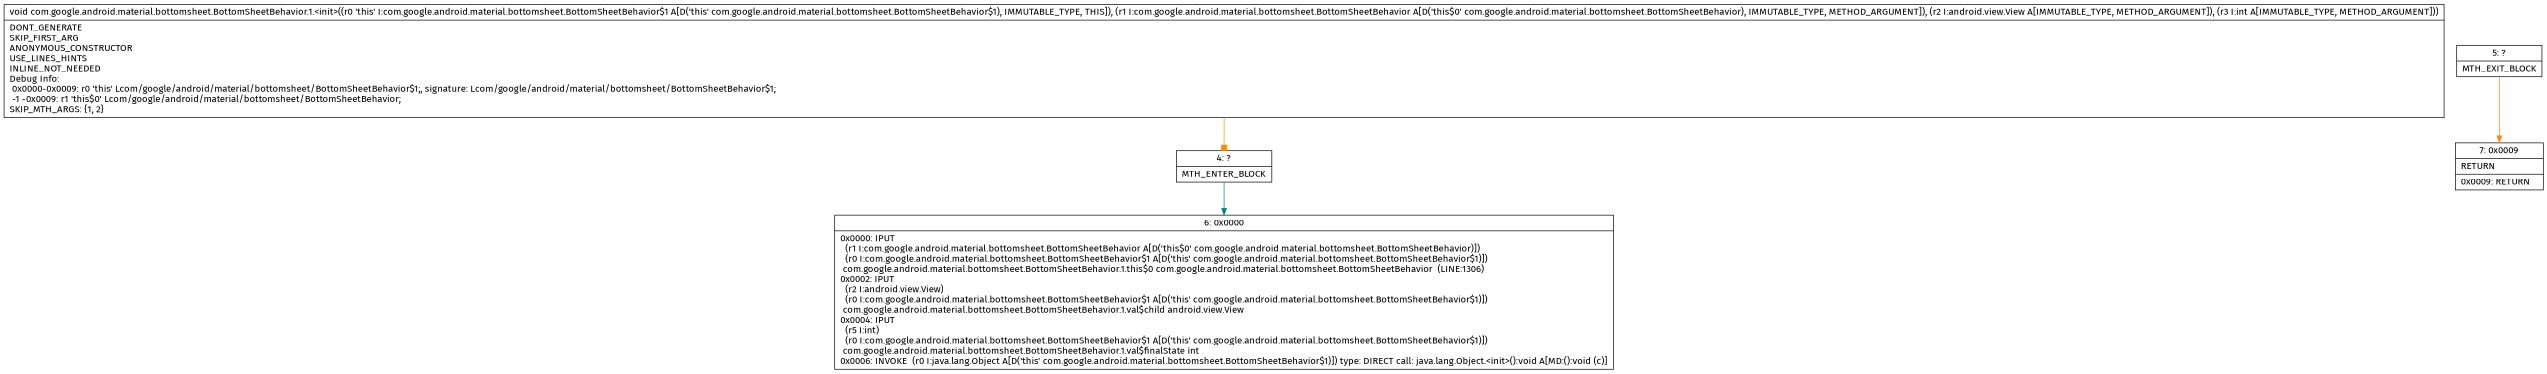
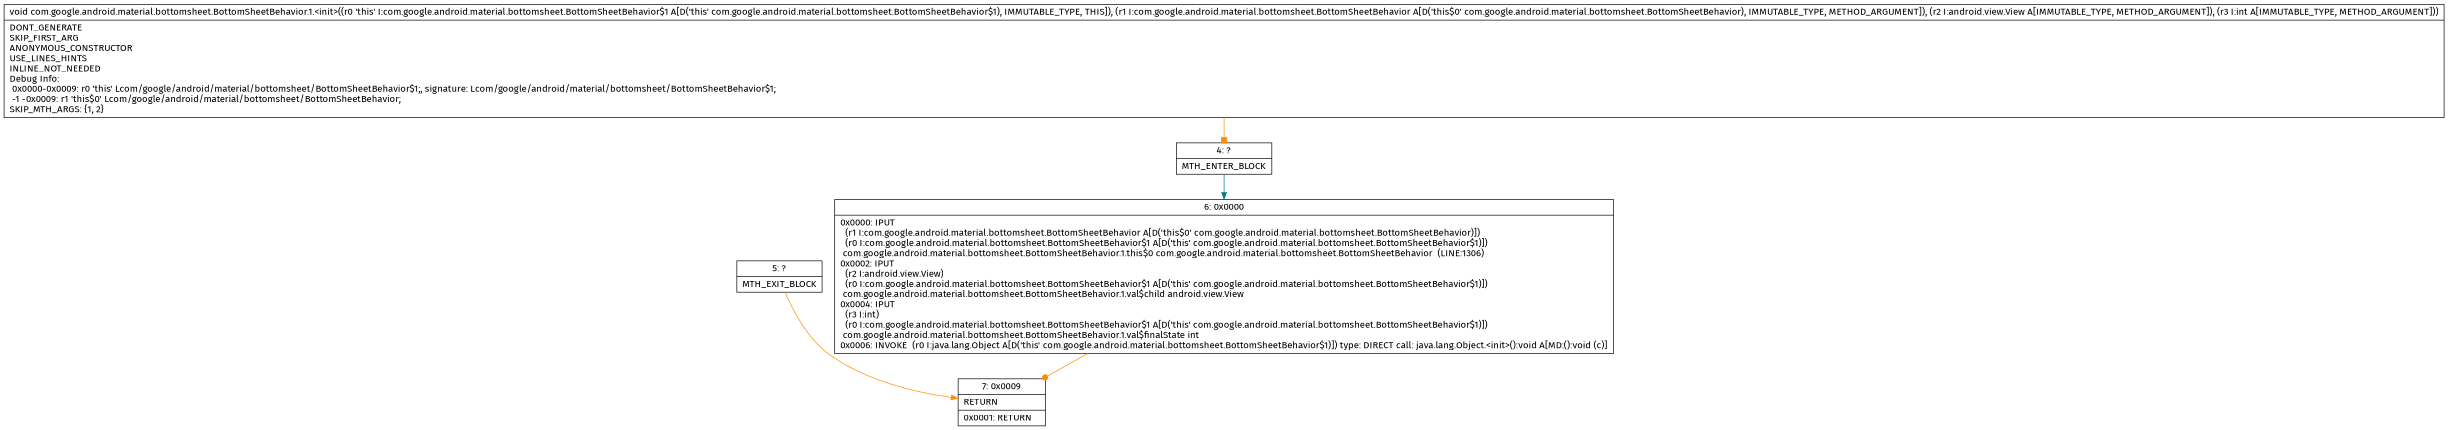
(2499, 182) -> (1002, 418)
(860, 330) -> (860, 315)
none -> (1068, 365)
